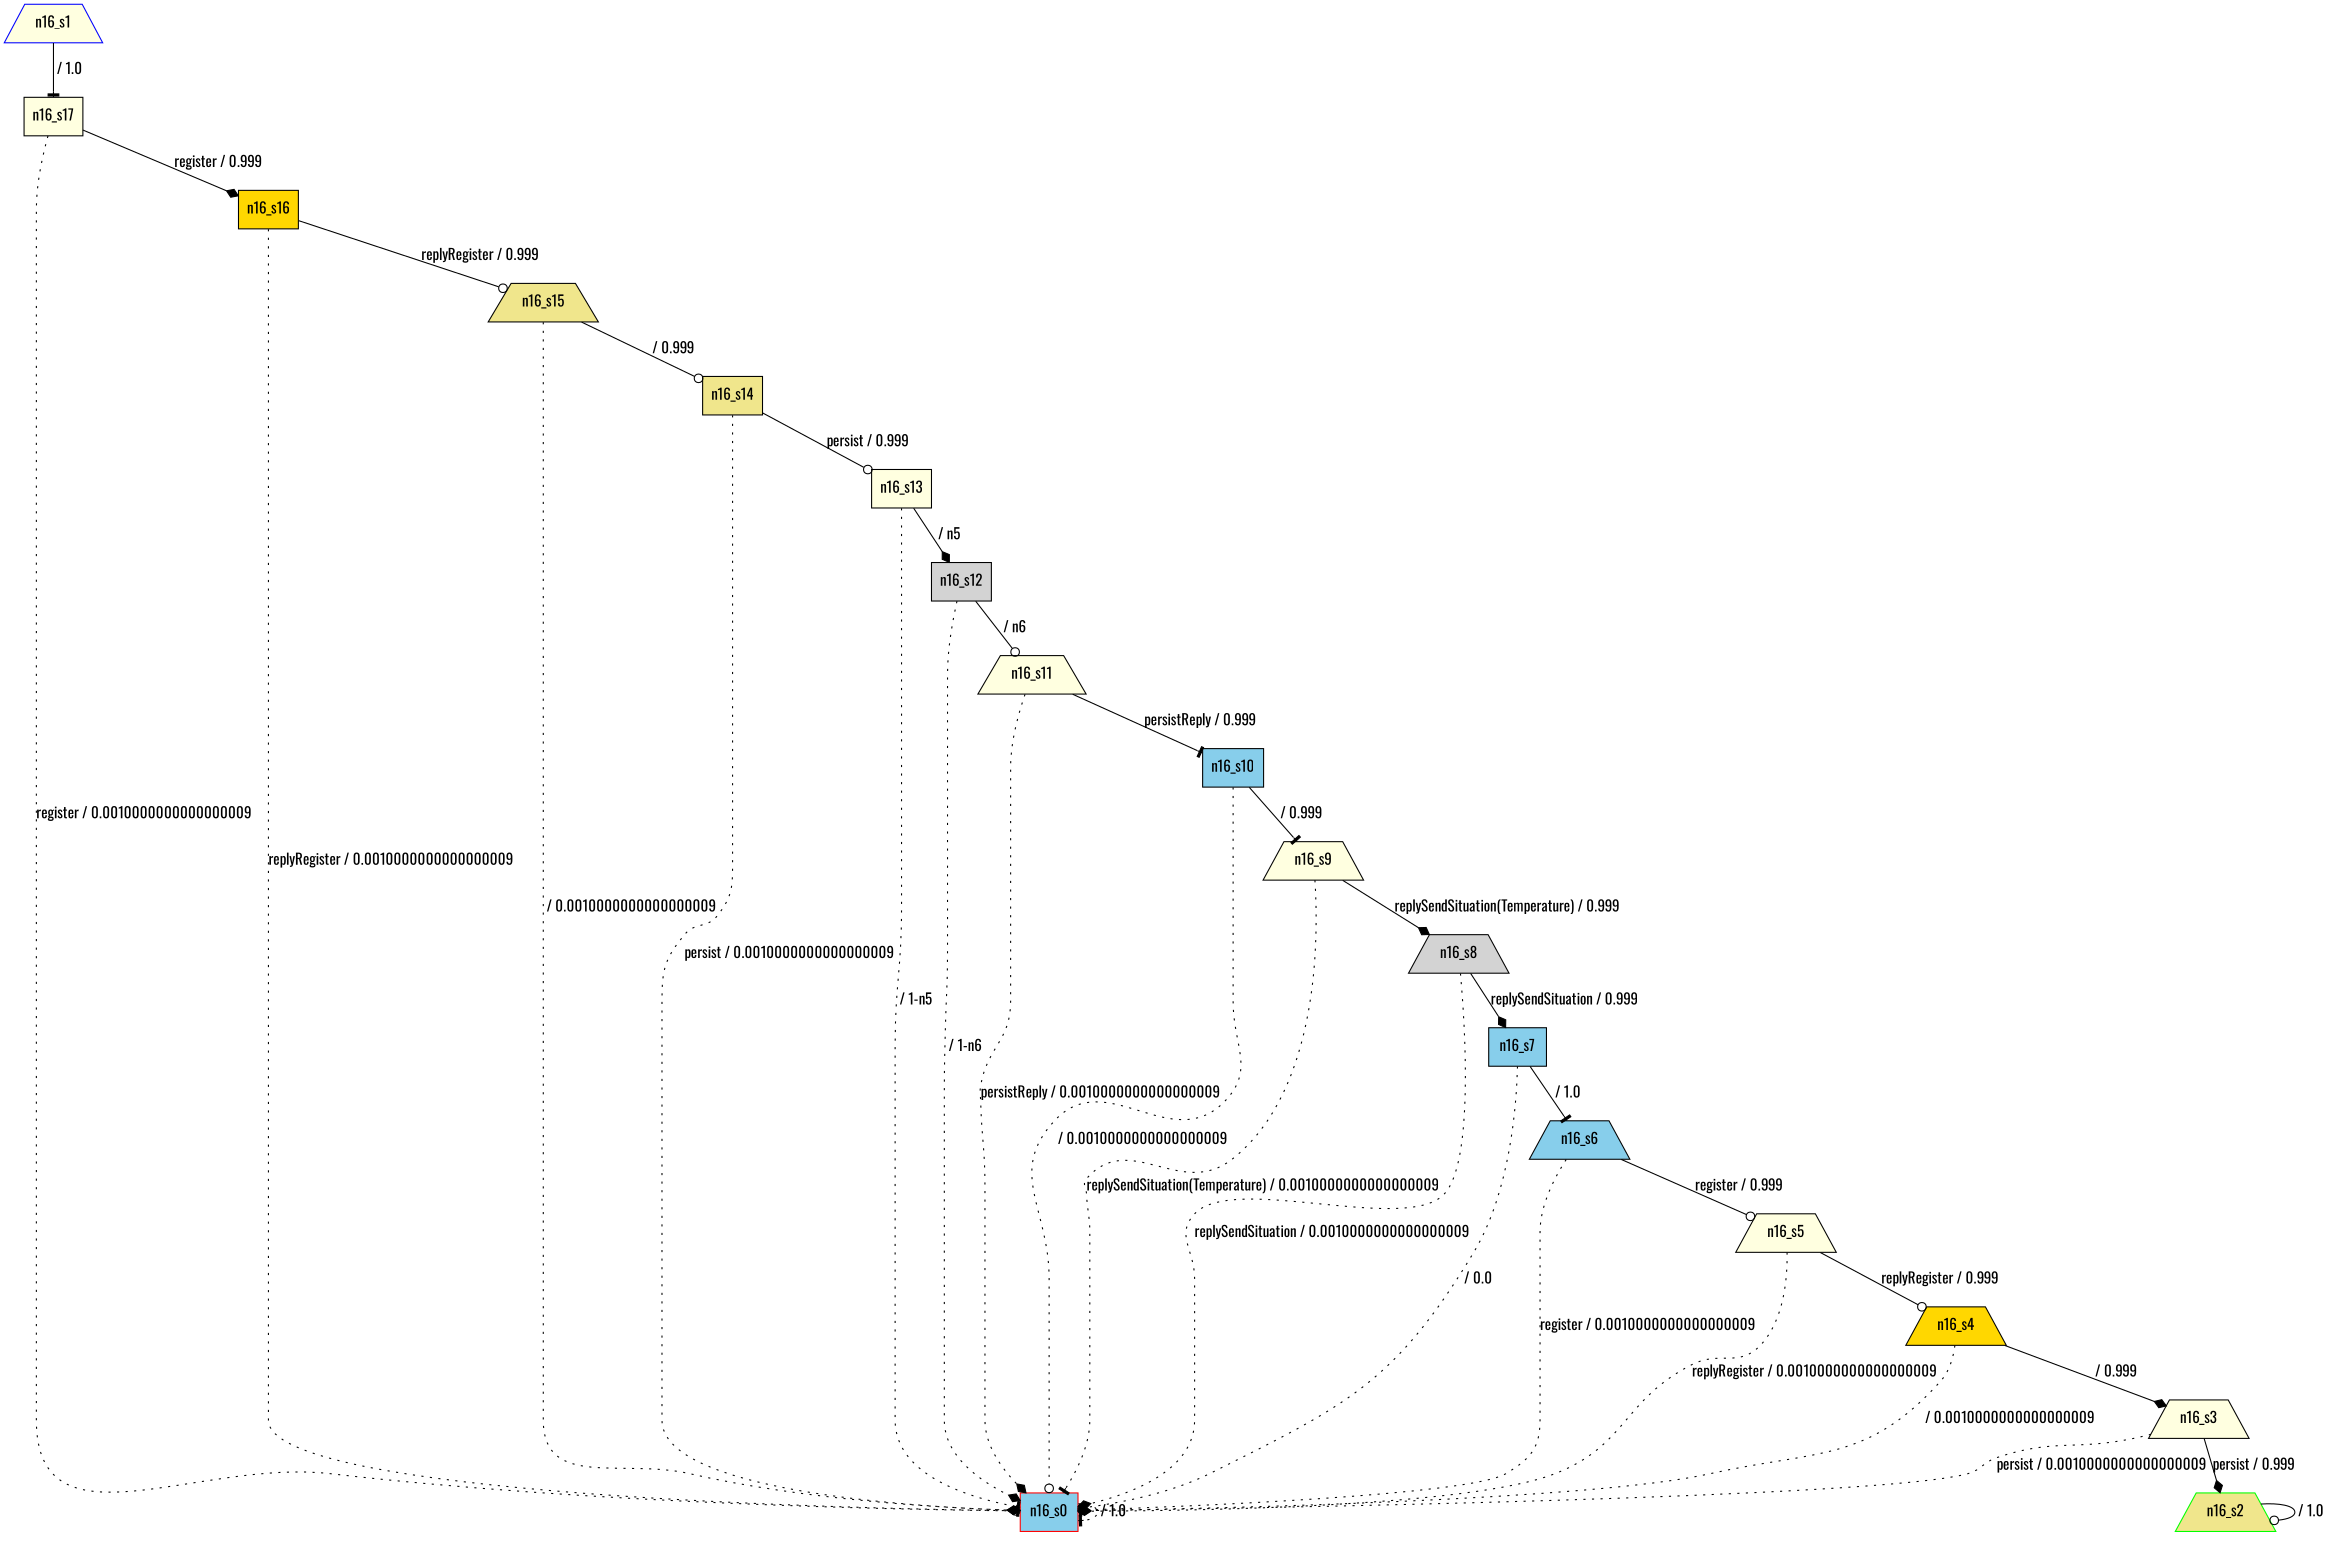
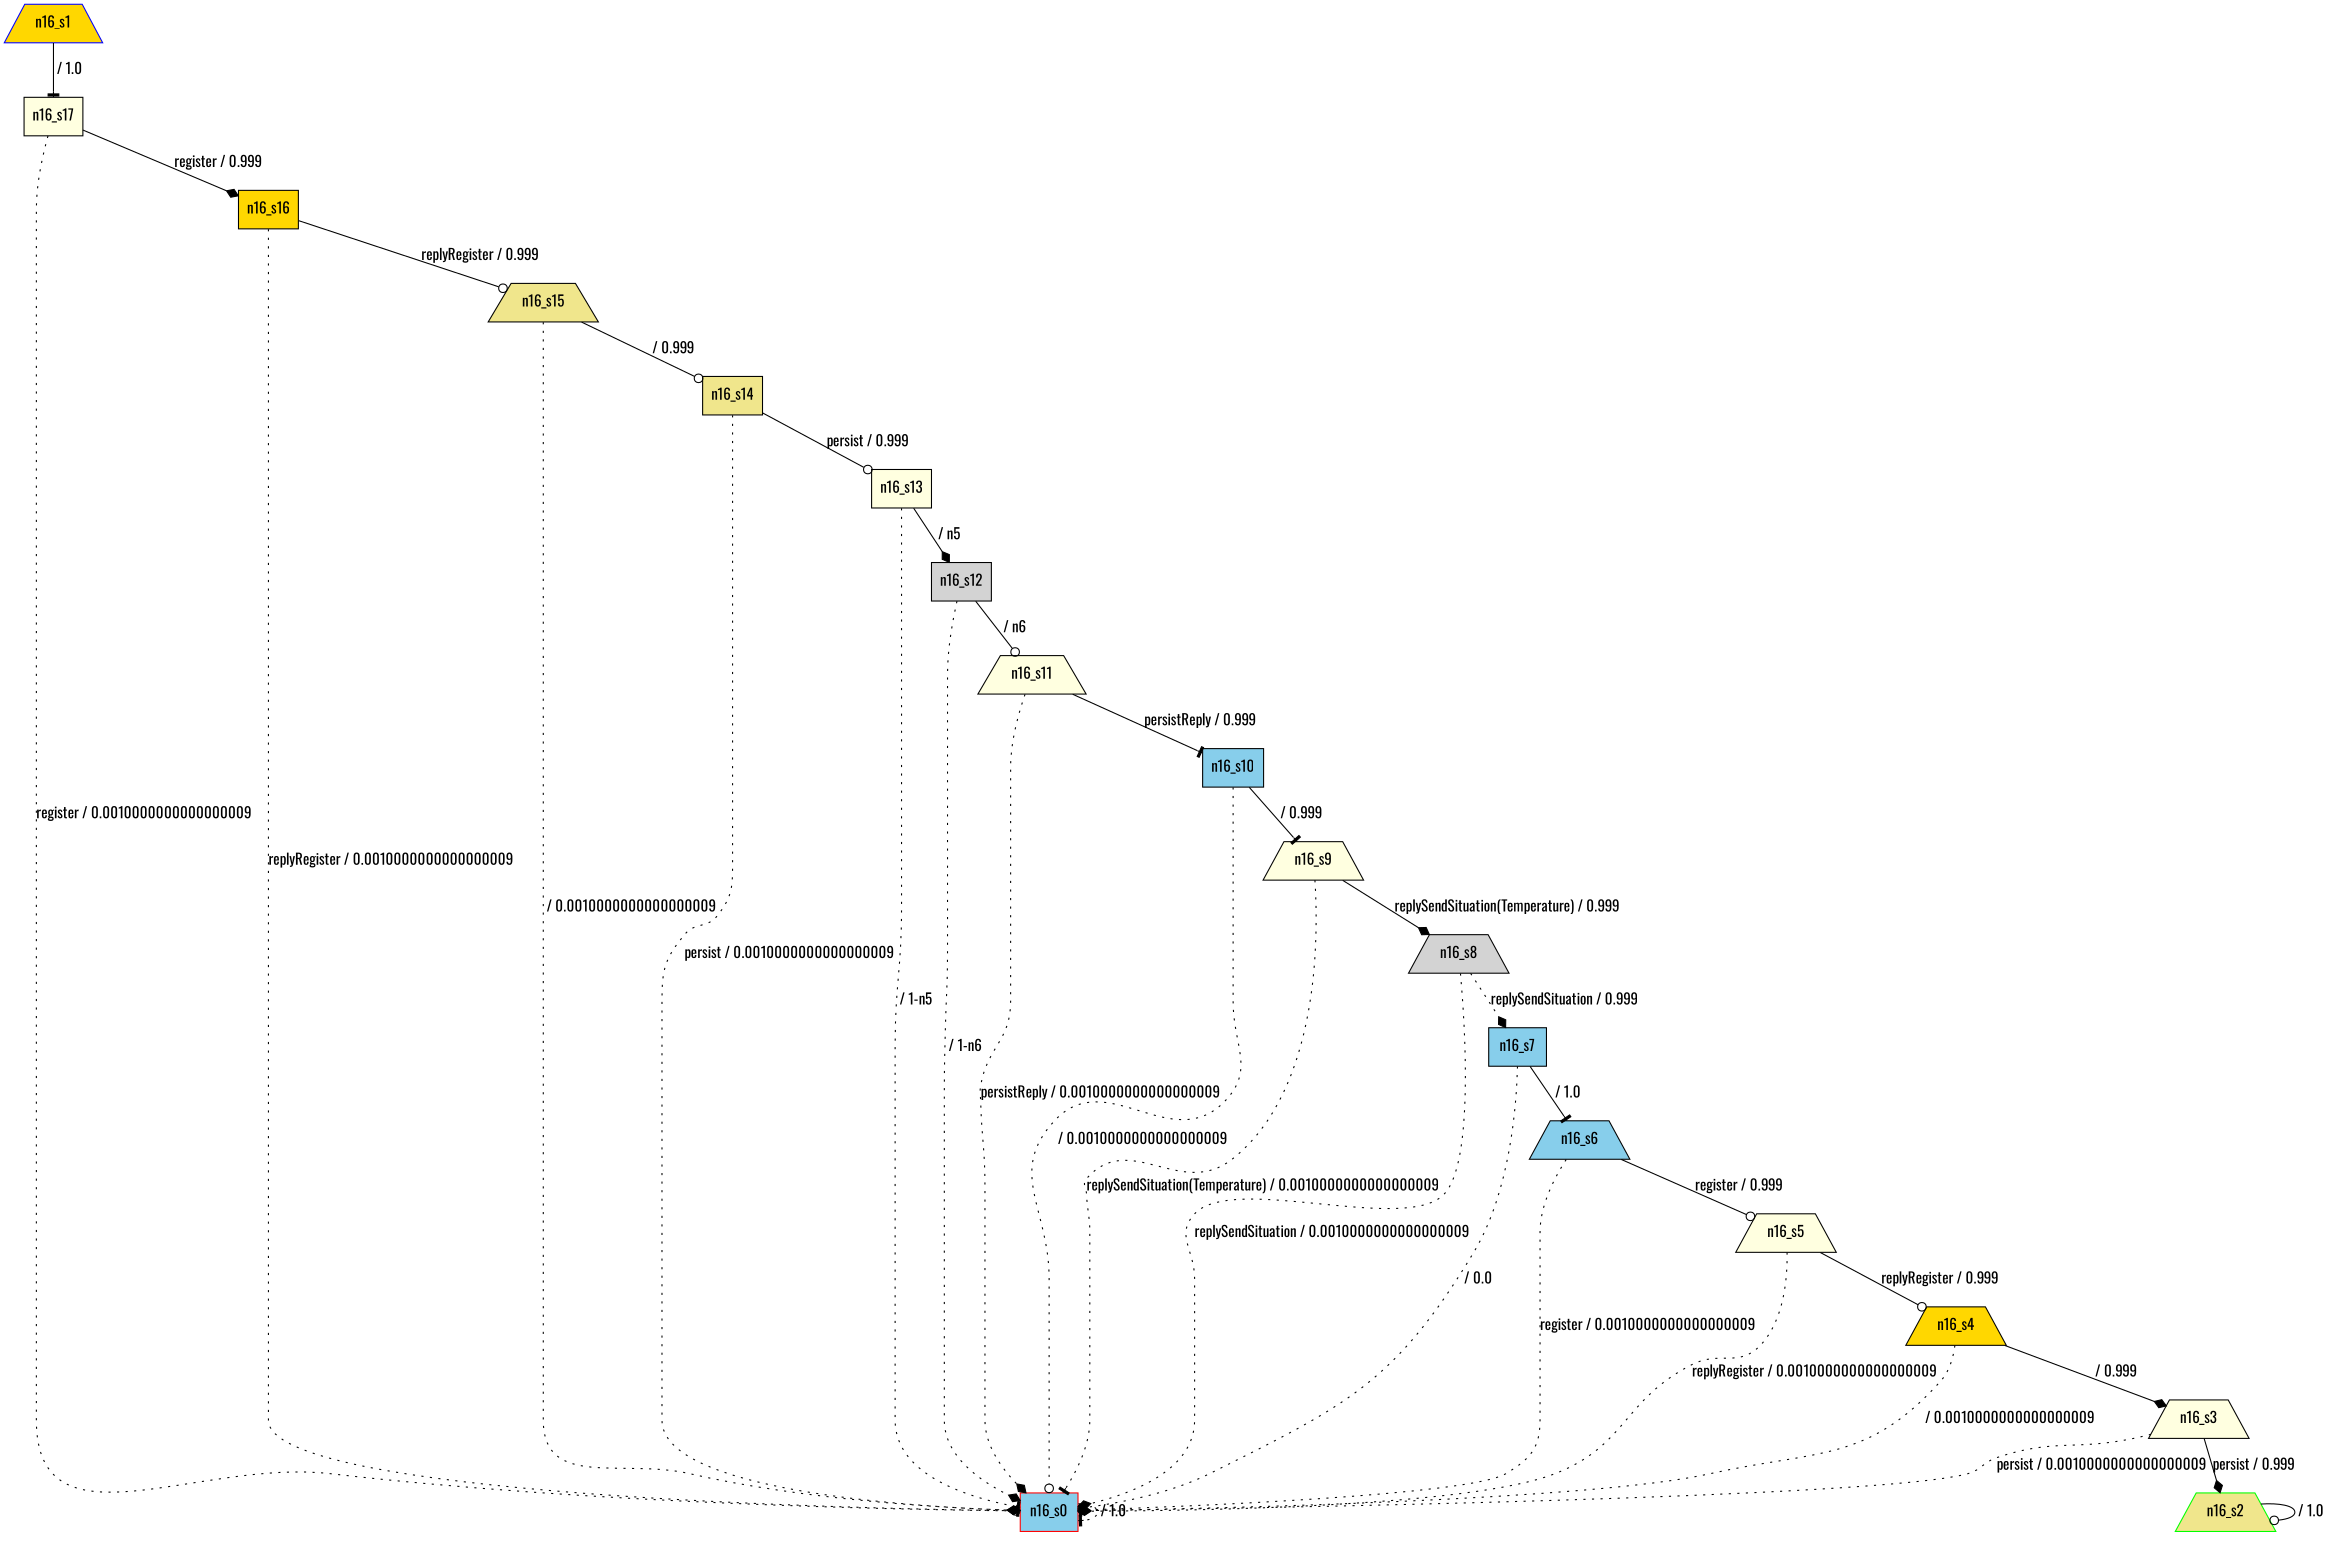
(53, 24) -> (53, 24)
(1484, 995) -> (1484, 995)
